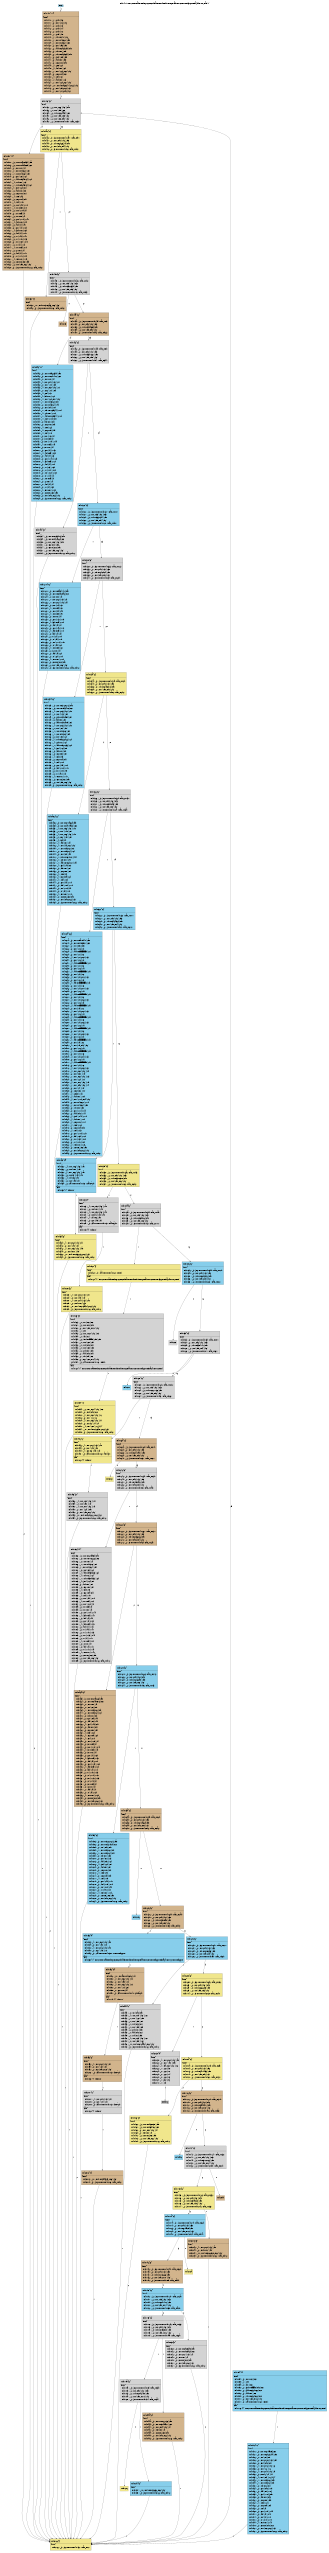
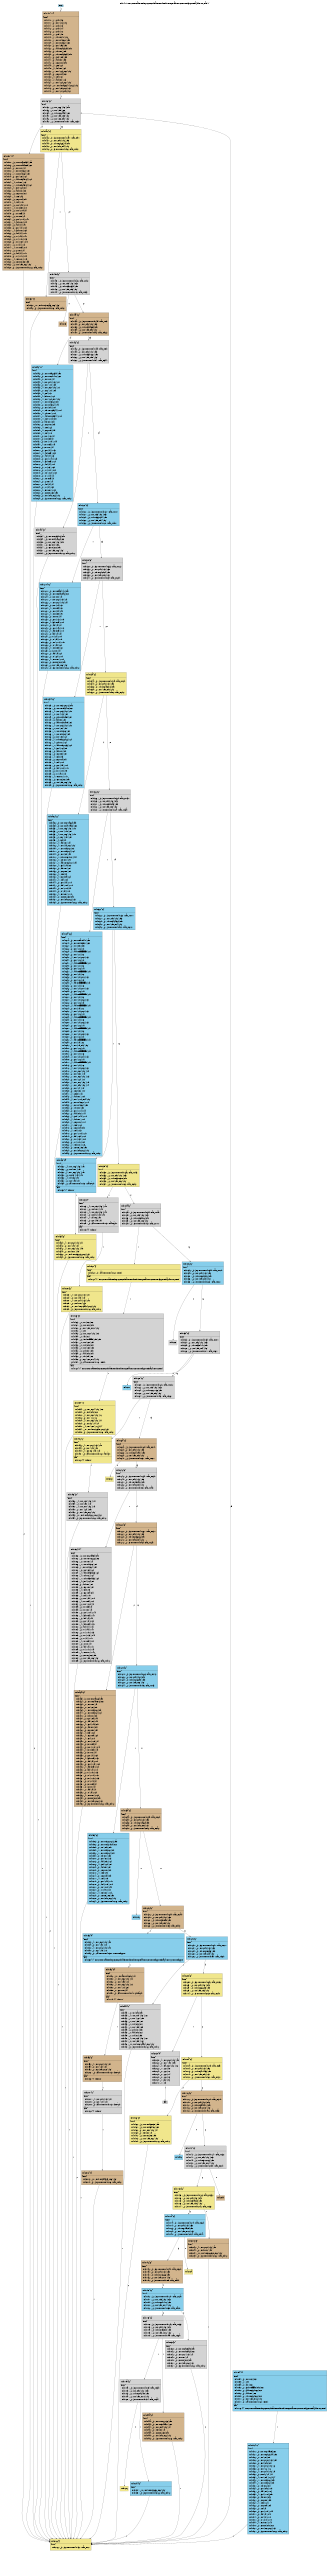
(165, 2102) -> (165, 2102)
